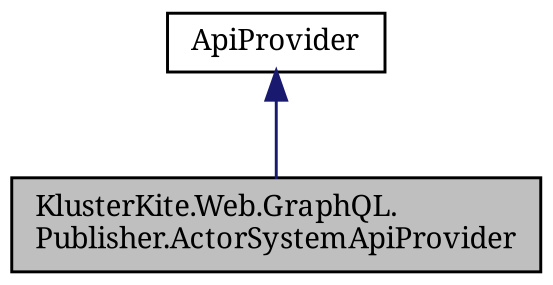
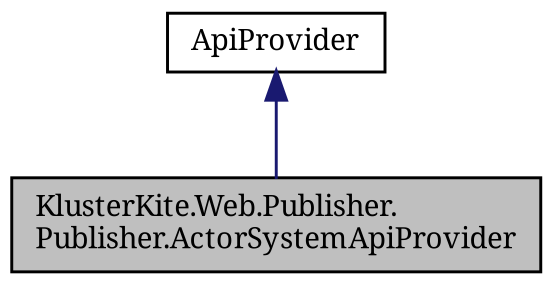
(276, 225) -> (276, 225)
